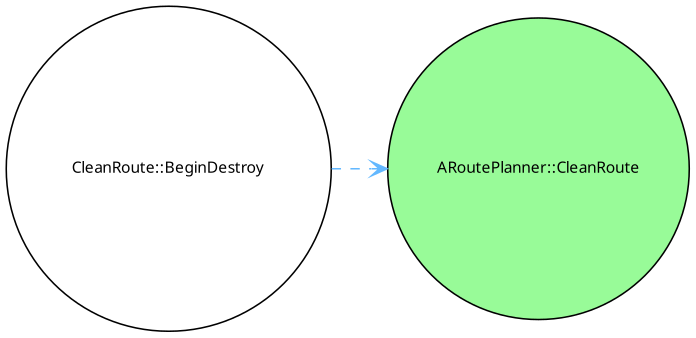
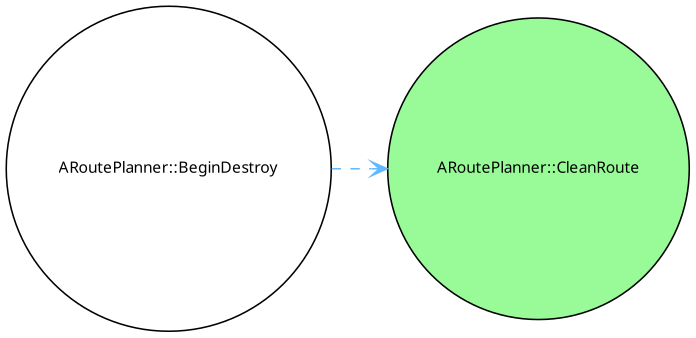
(169, 169) -> (169, 169)
